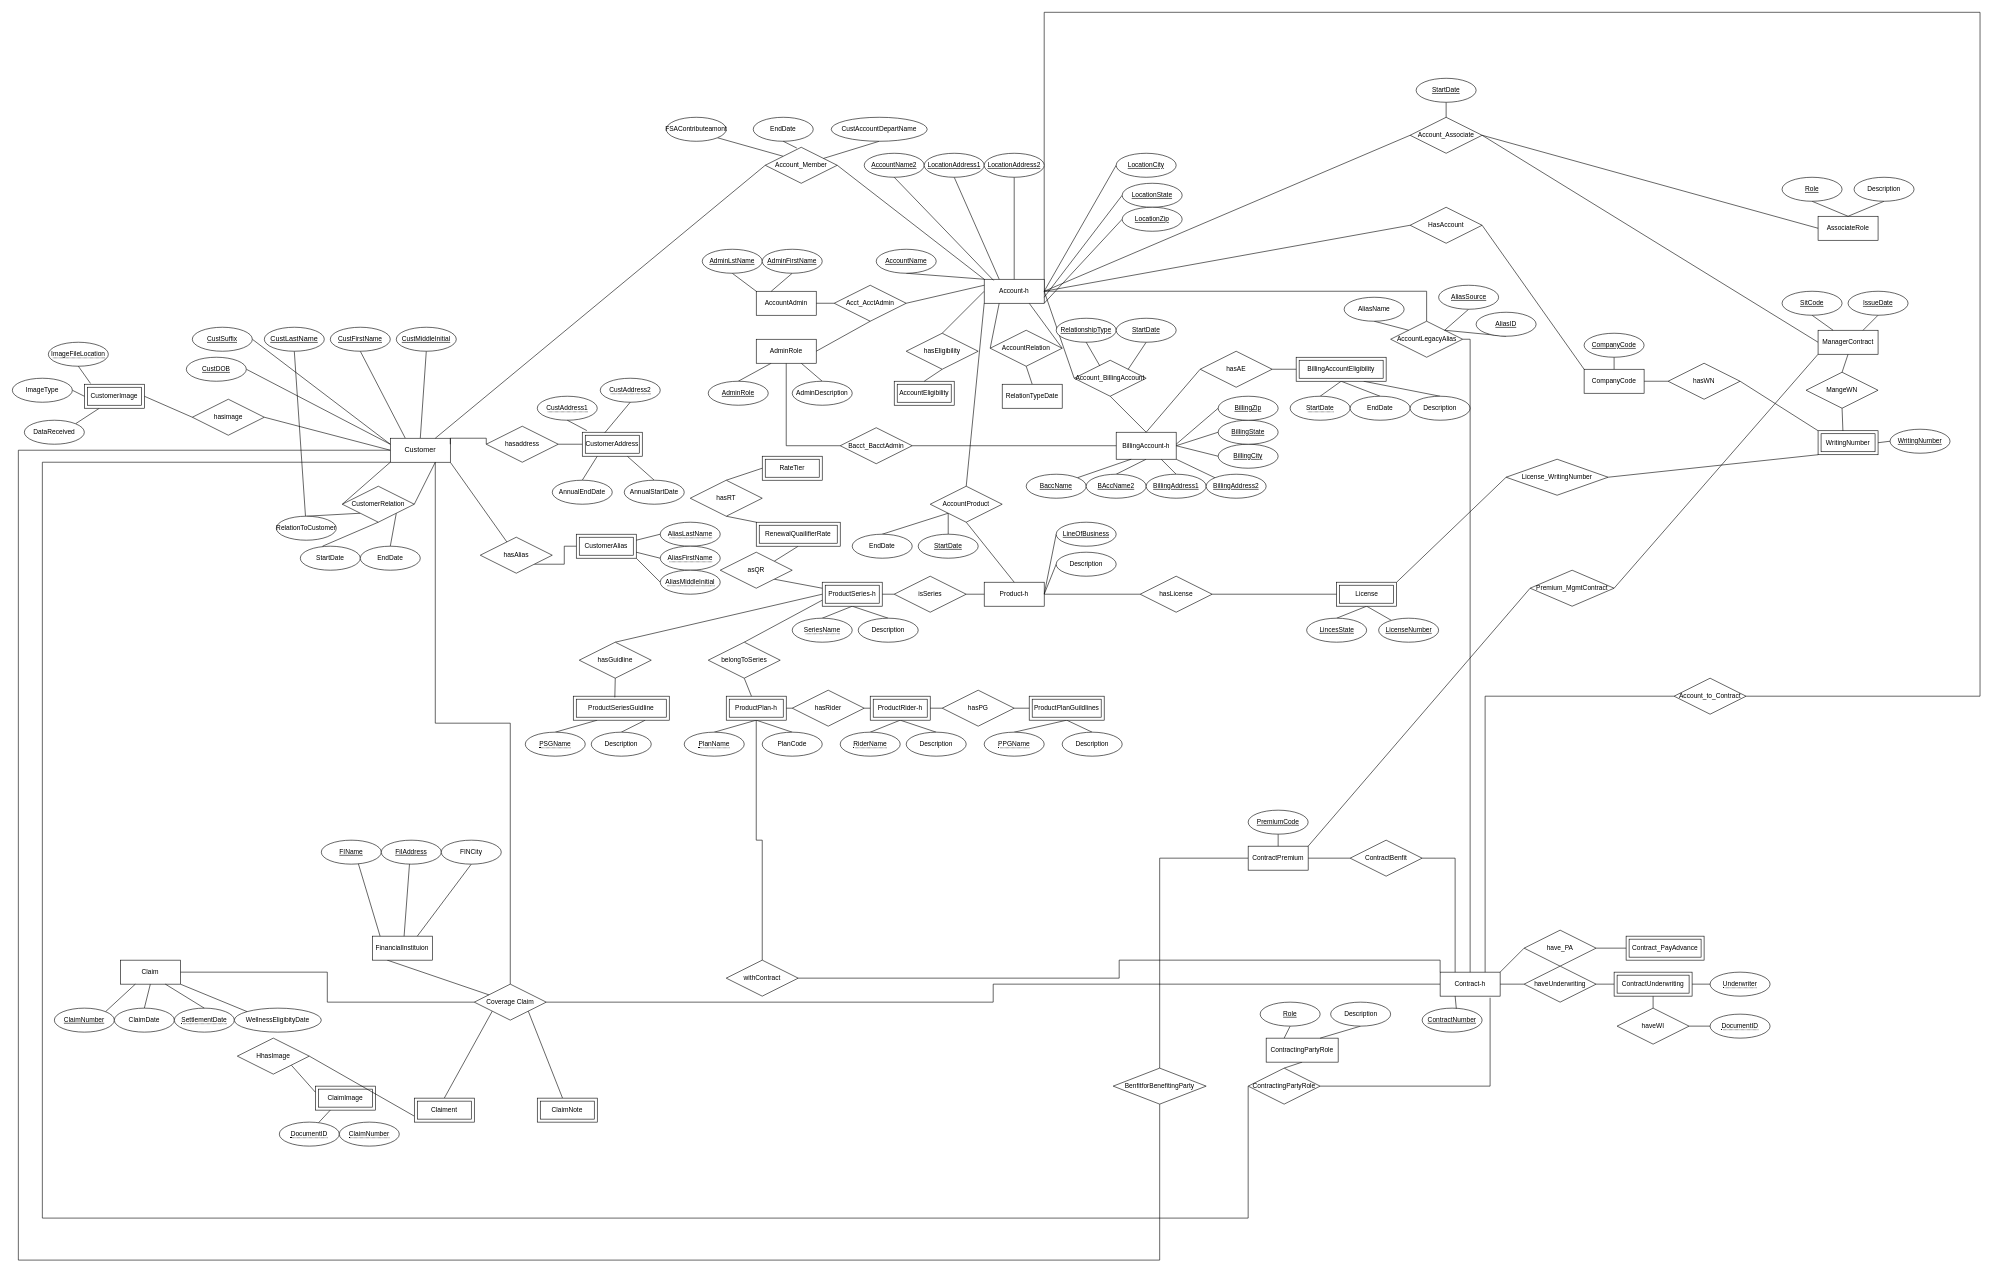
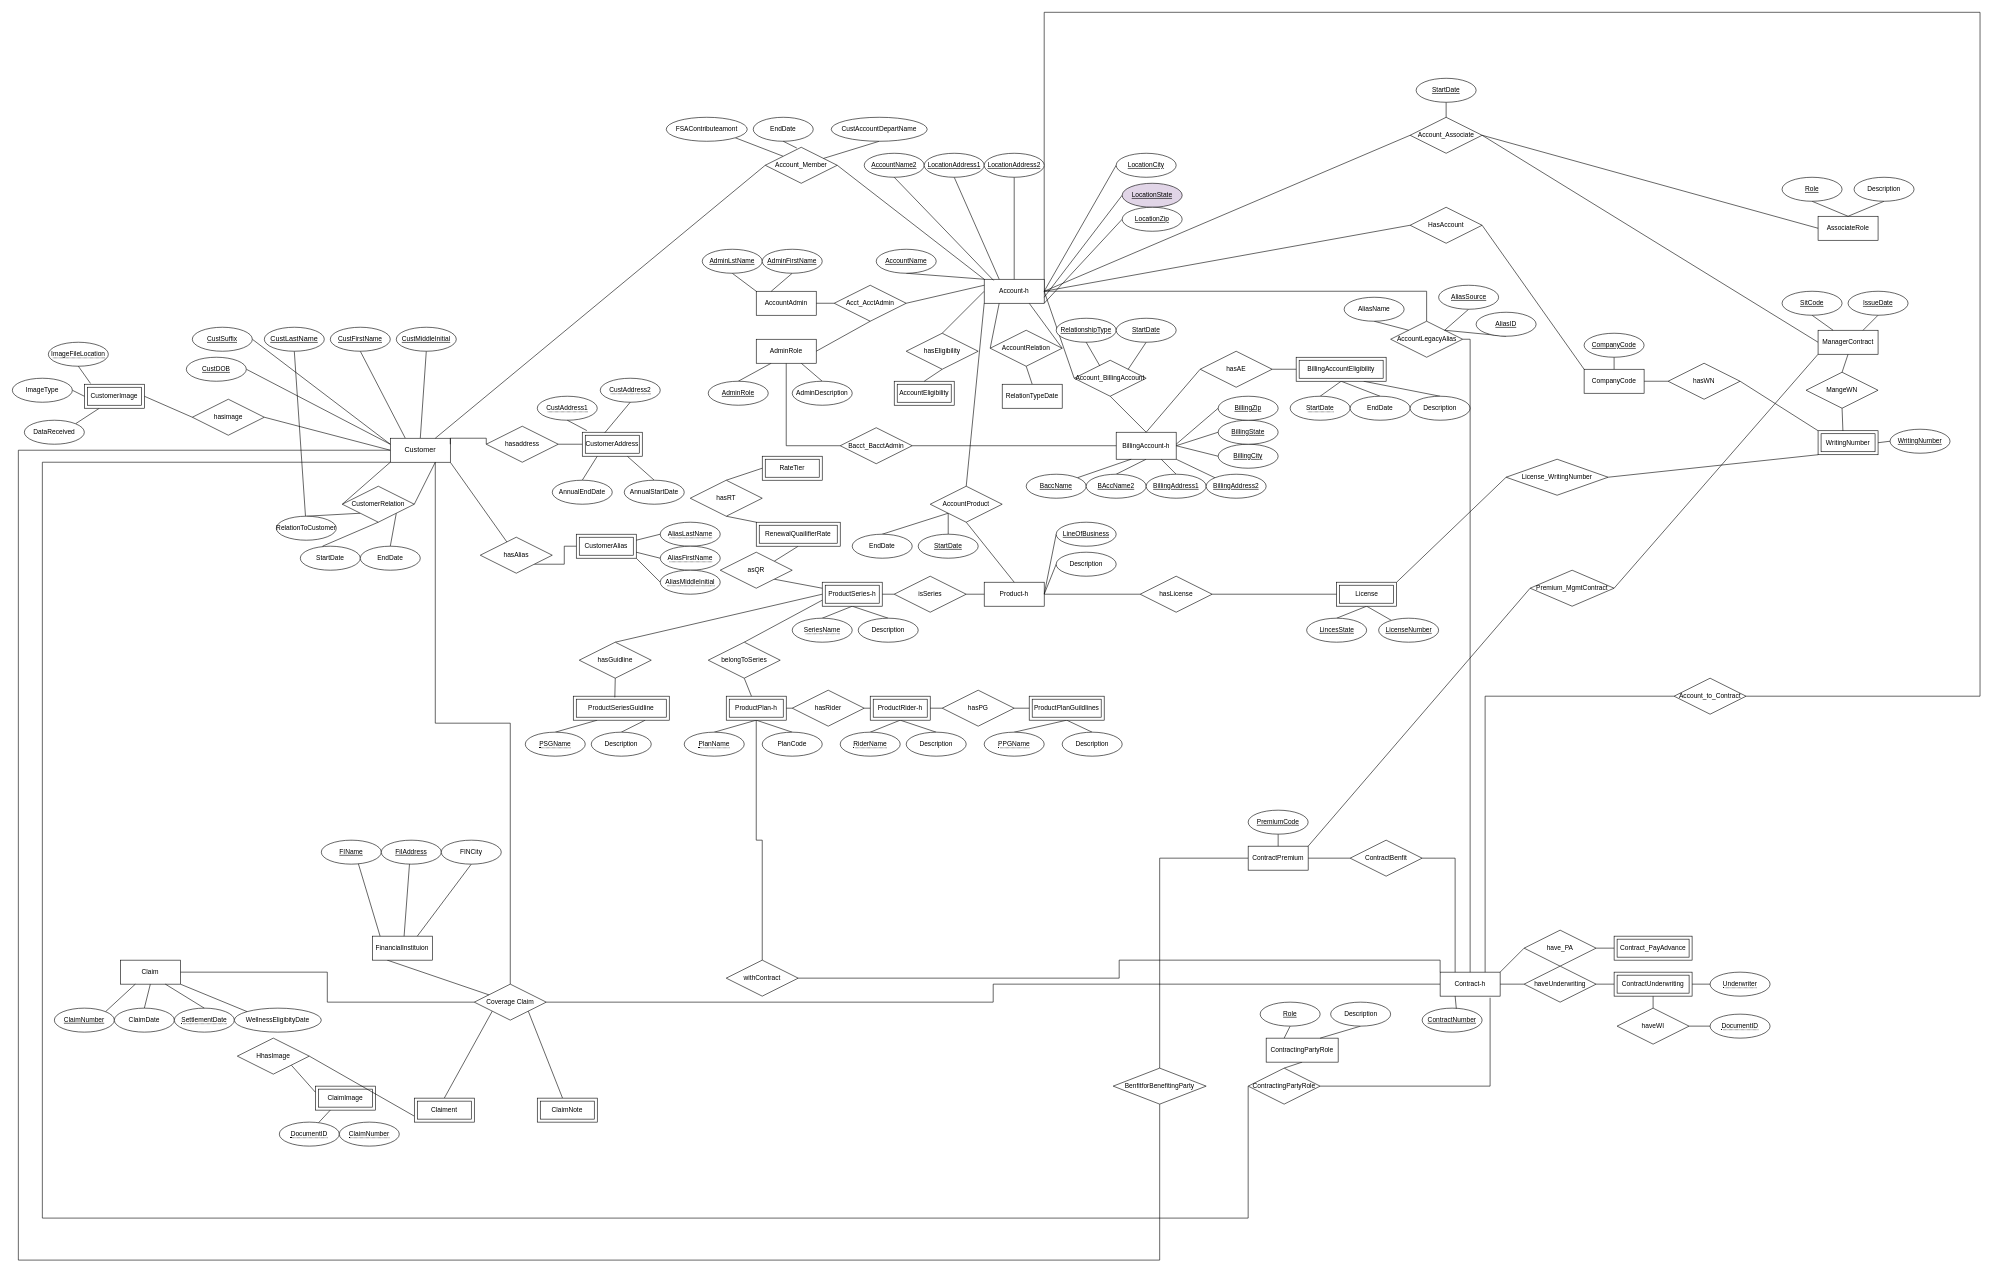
(696, 129) -> (707, 129)
(1152, 195) -> (1152, 195)
(1665, 948) -> (1653, 948)
